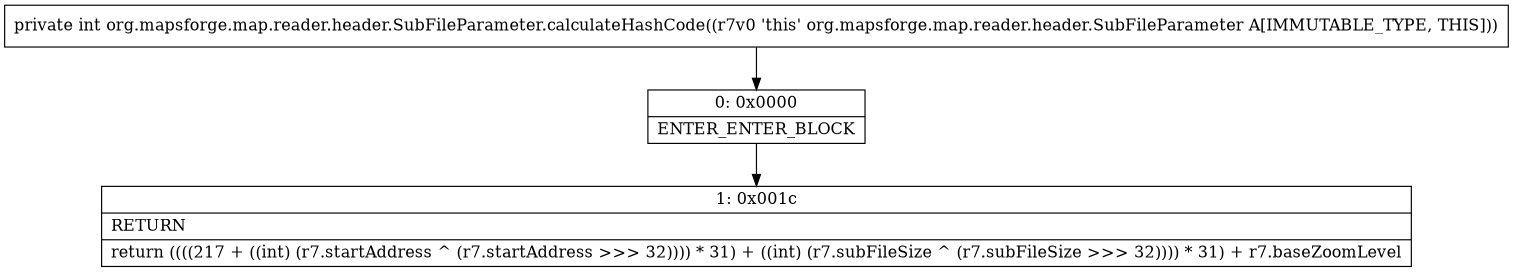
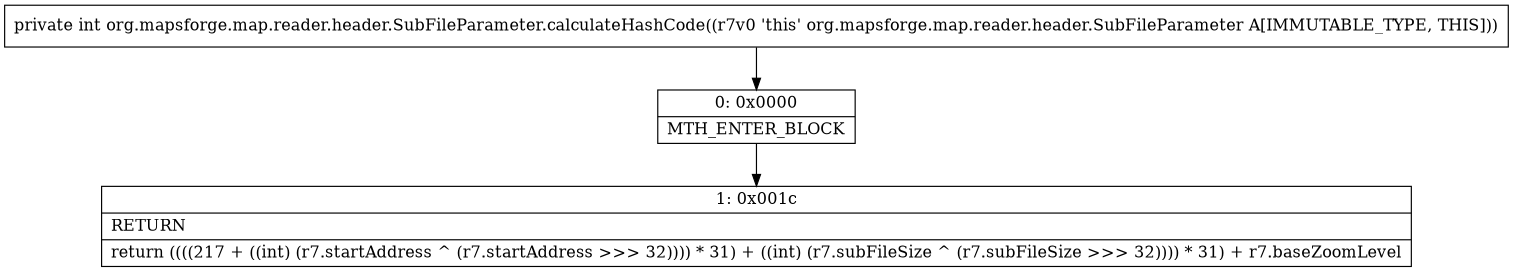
(756, 129) -> (756, 129)
